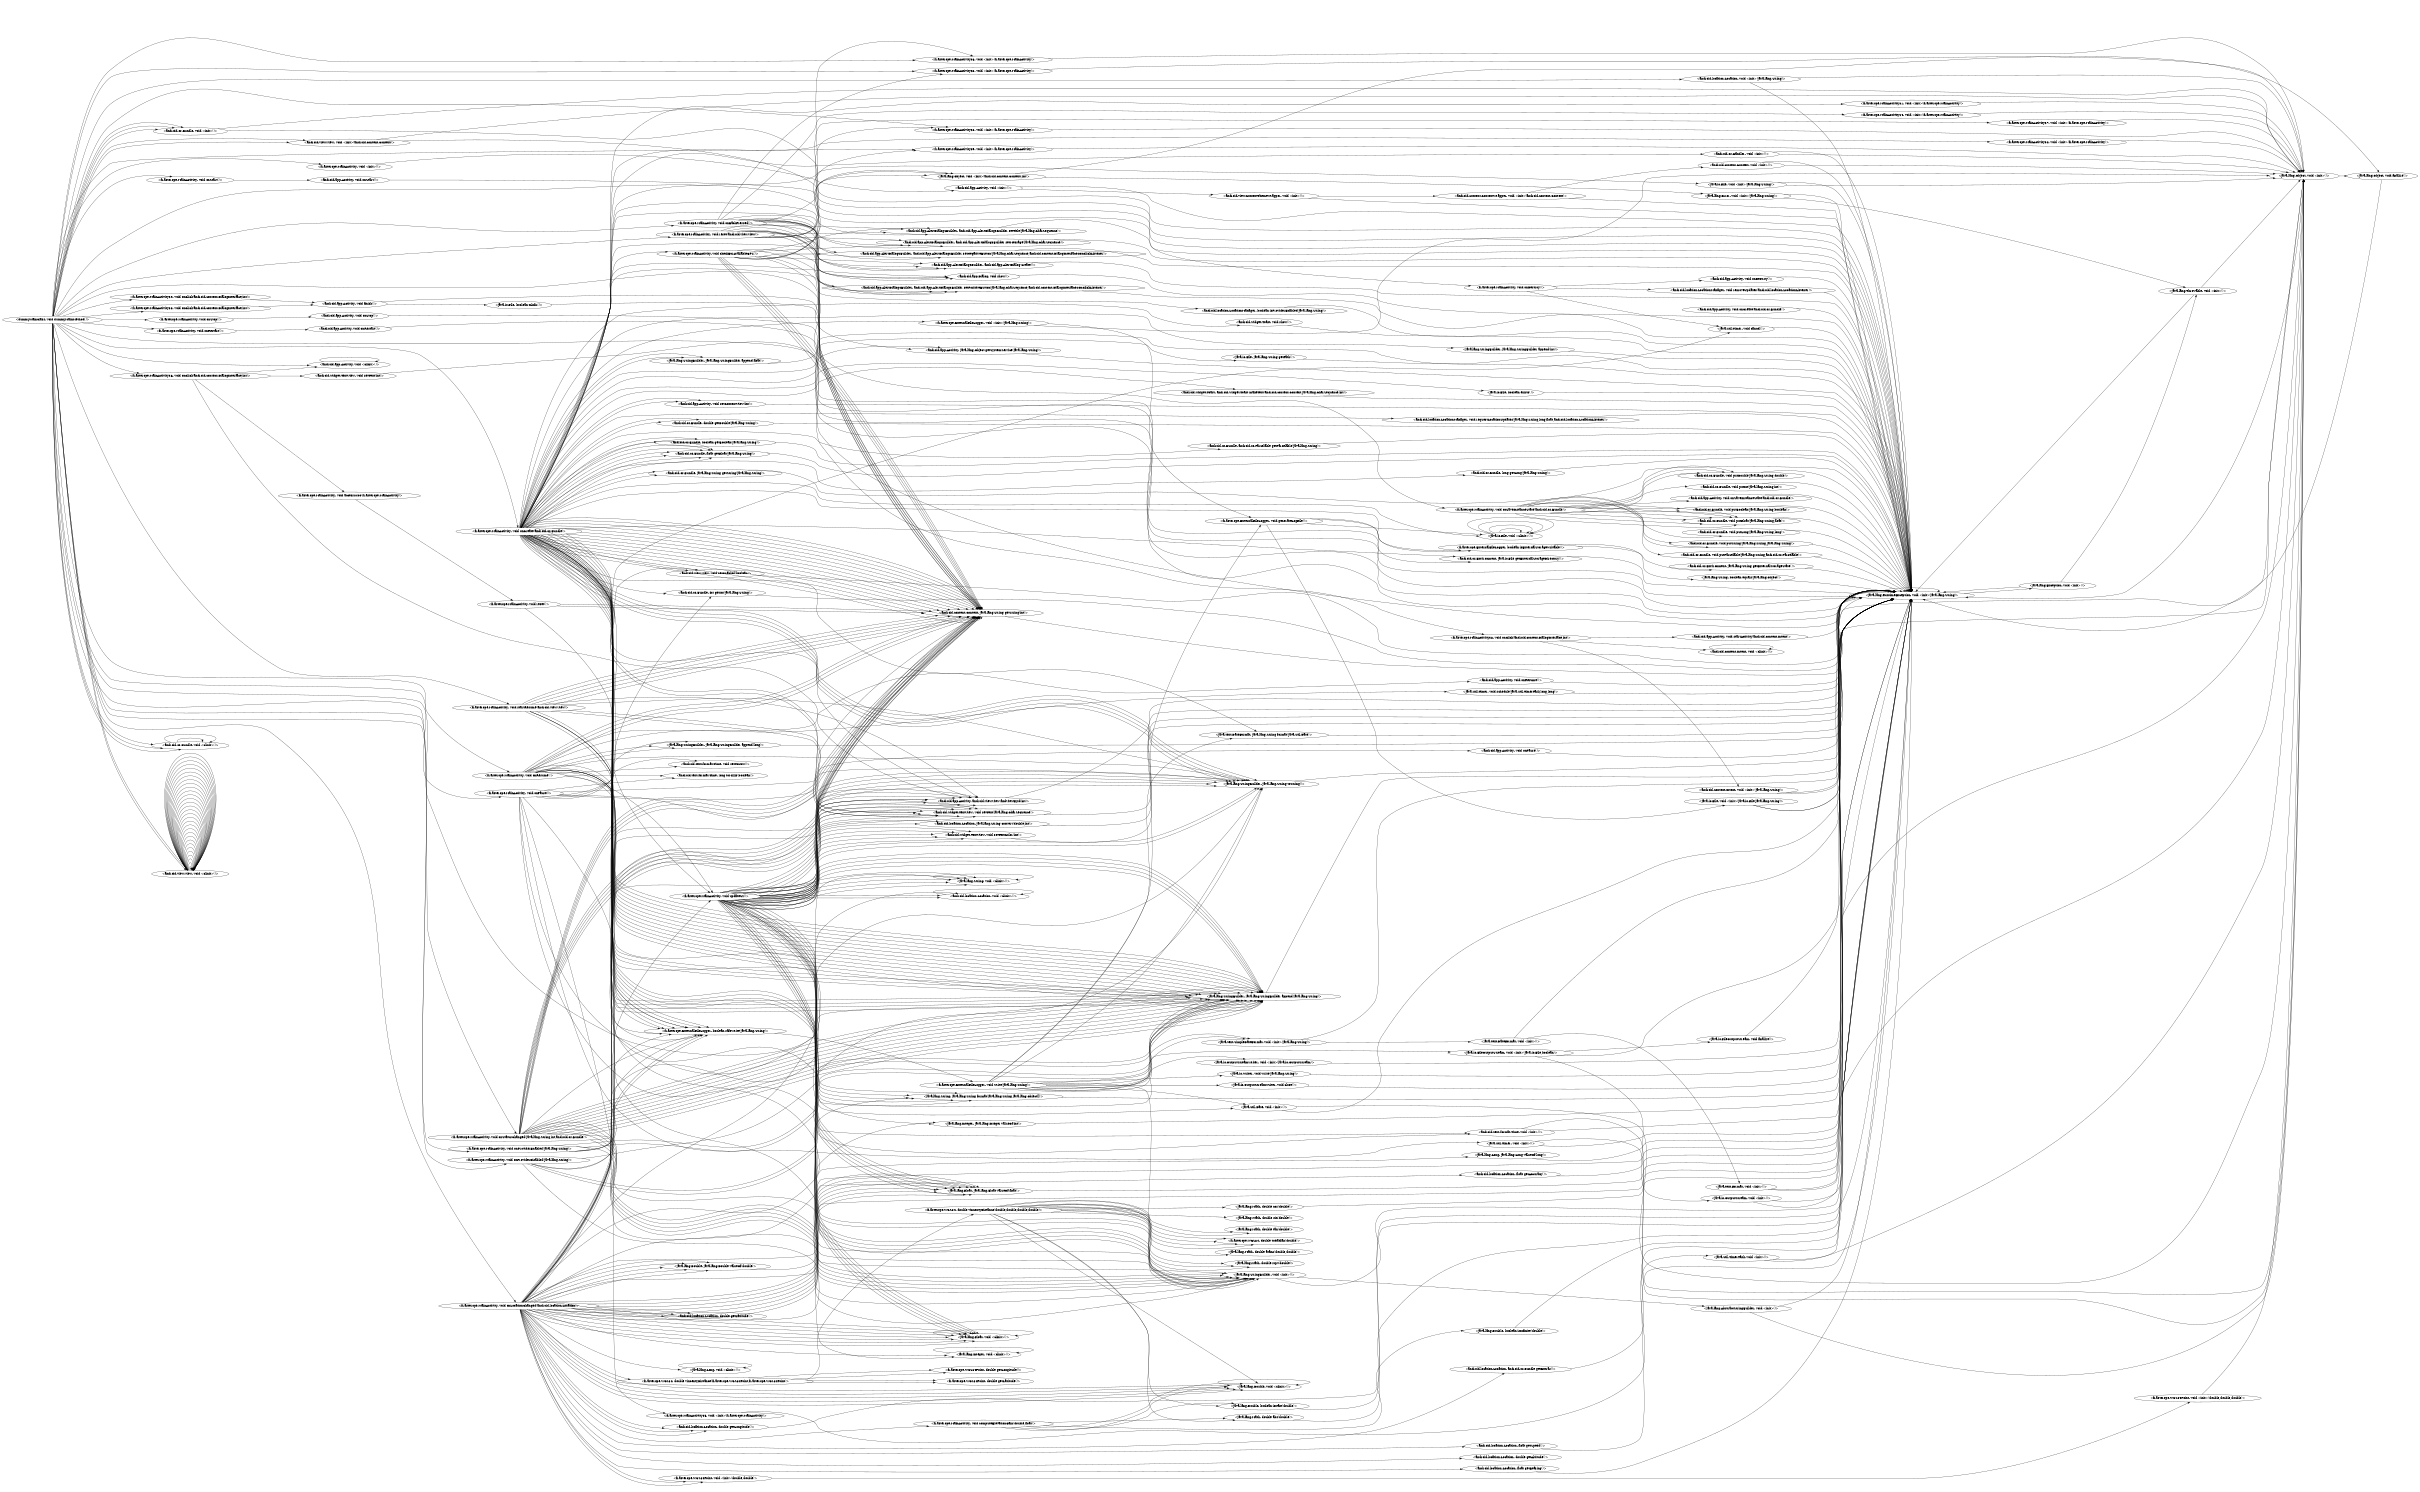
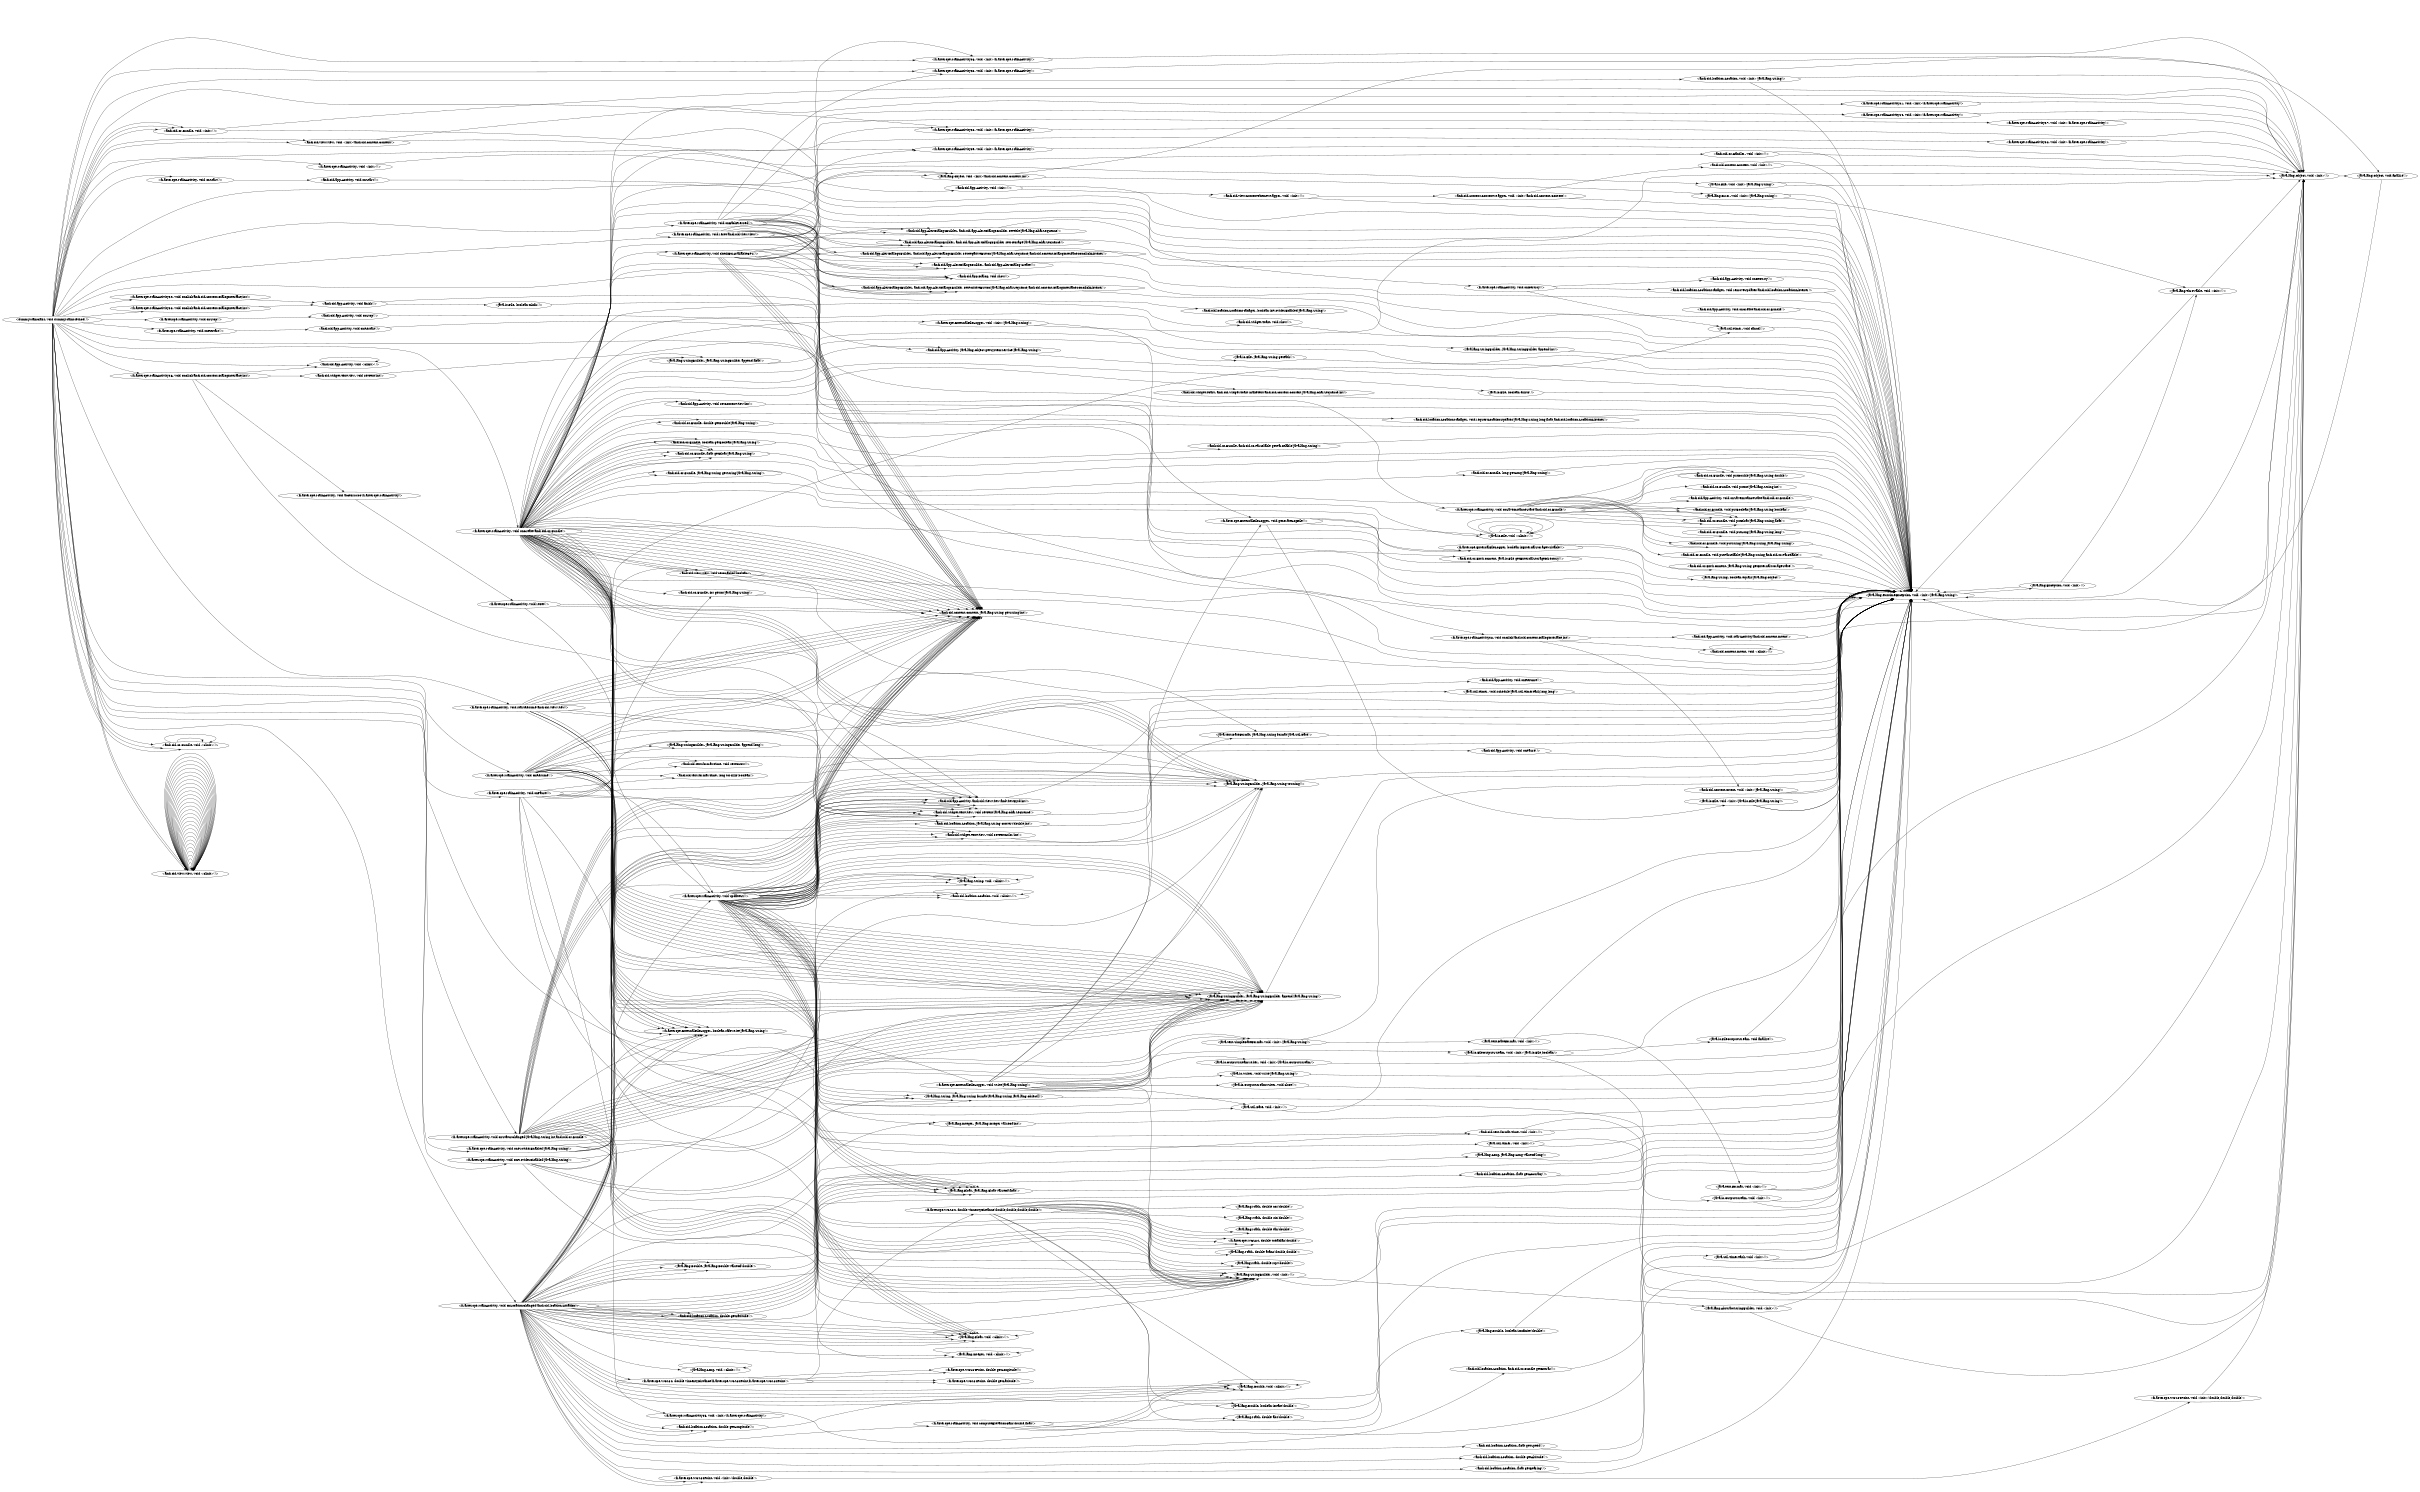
(877, 1155) -> (855, 1142)
(1808, 1178) -> (1835, 1273)
